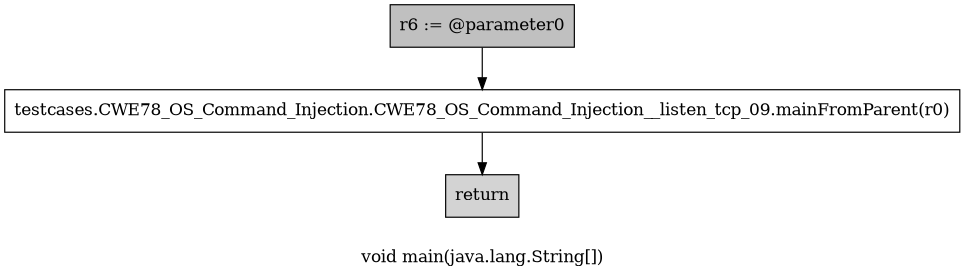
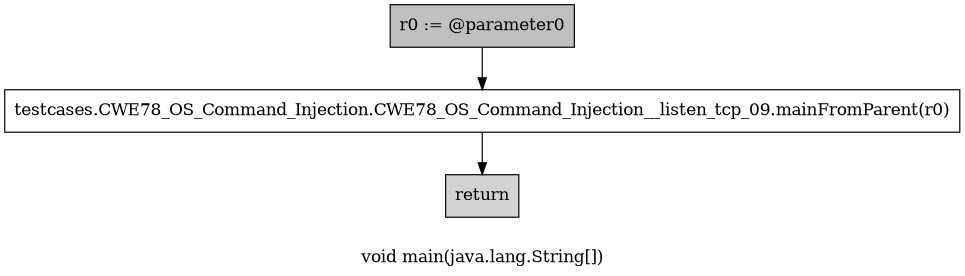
(482, 26) -> (482, 26)
